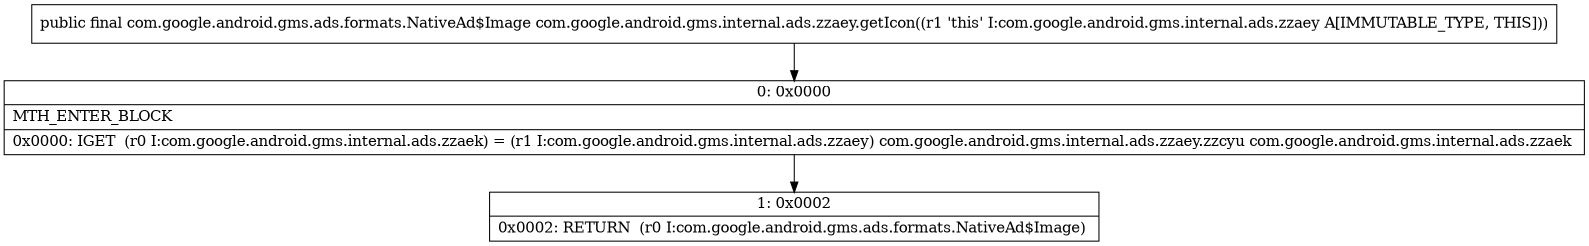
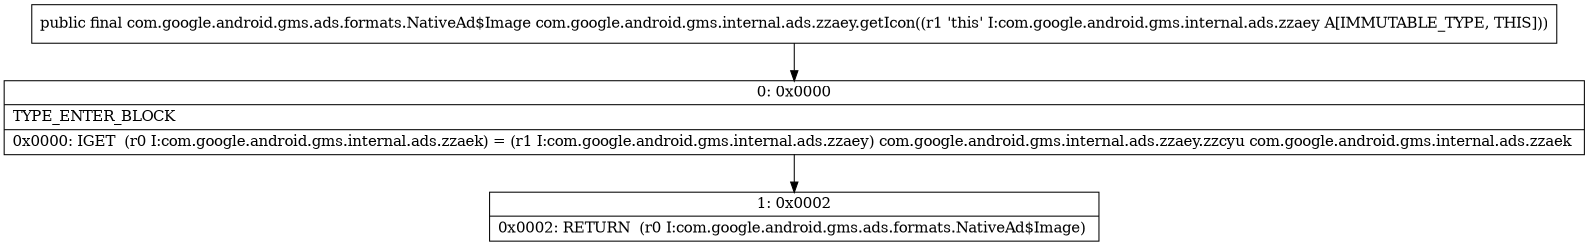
(93, 117) -> (94, 117)
